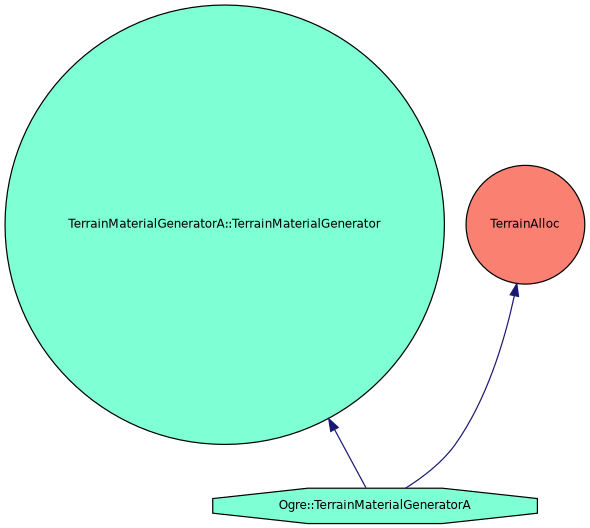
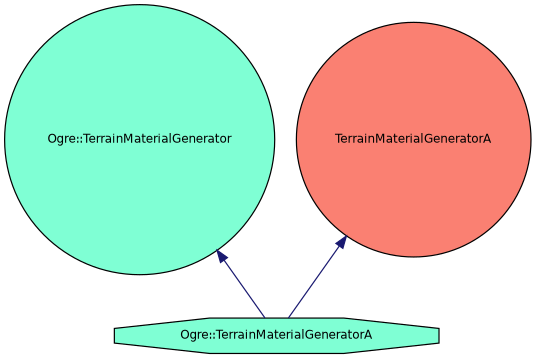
(225, 225) -> (140, 140)
(525, 225) -> (414, 140)
